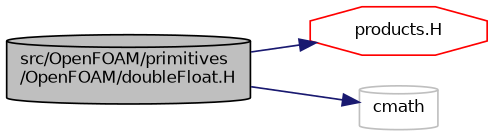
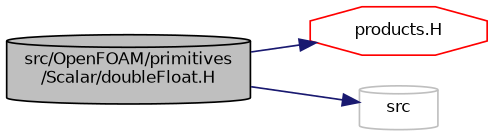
(129, 69) -> (129, 69)
(399, 108) -> (399, 108)
